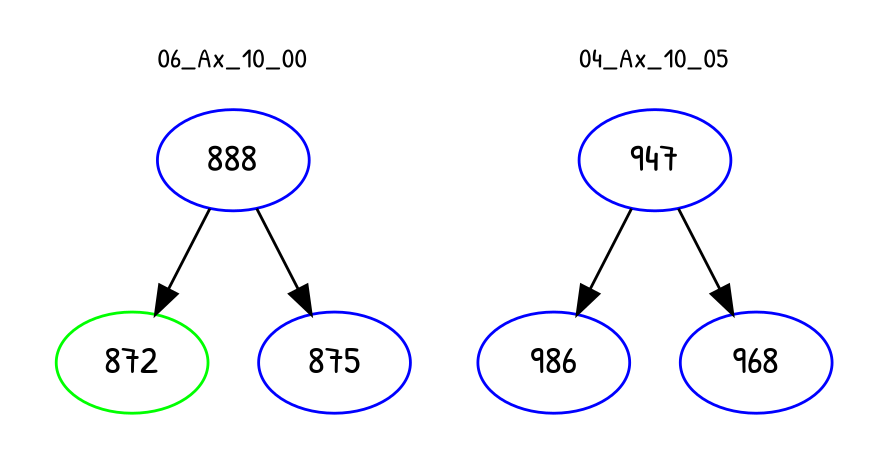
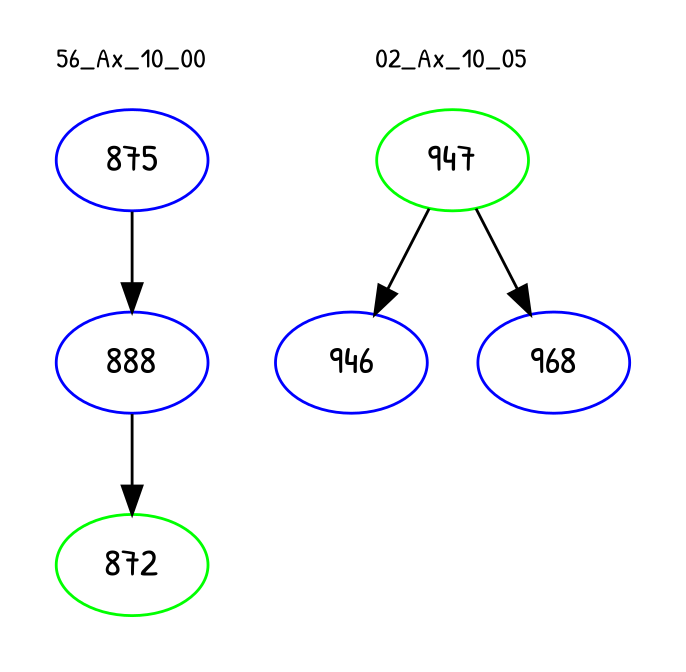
(233, 60) -> (132, 60)
(655, 60) -> (453, 60)
(655, 160) -> (453, 160)
(277, 249) -> (132, 248)
(554, 363) -> (351, 363)
